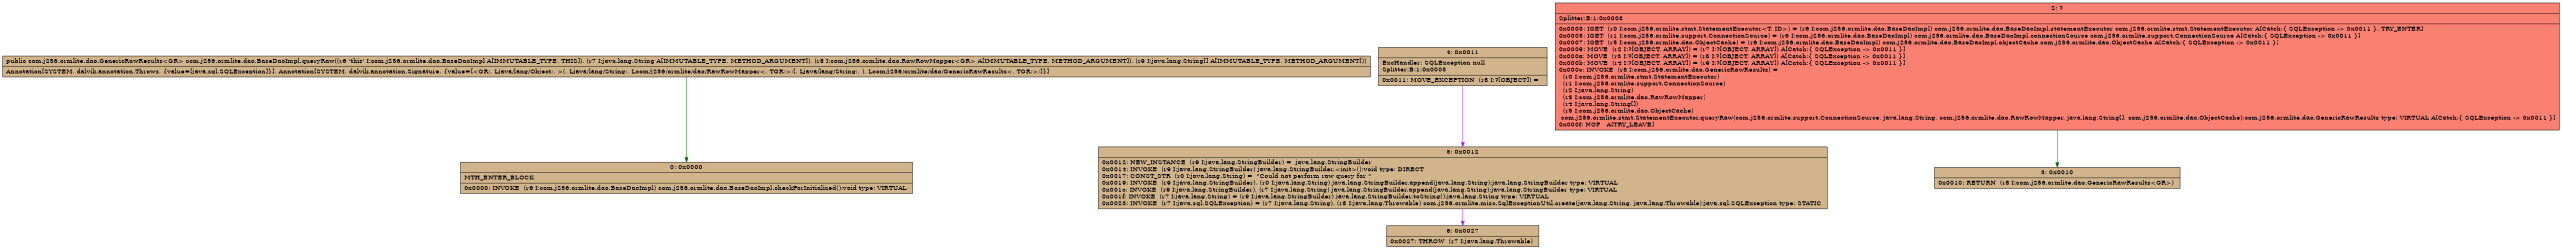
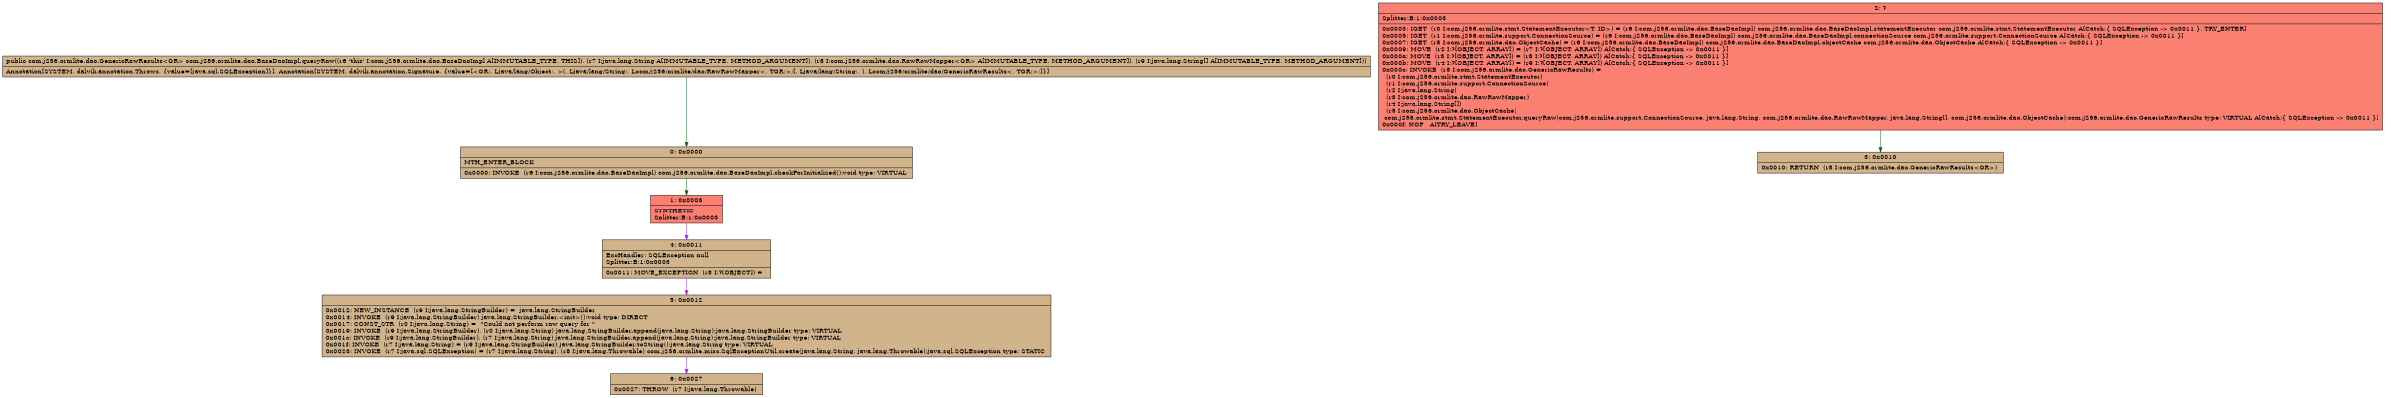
none -> (687, 209)
